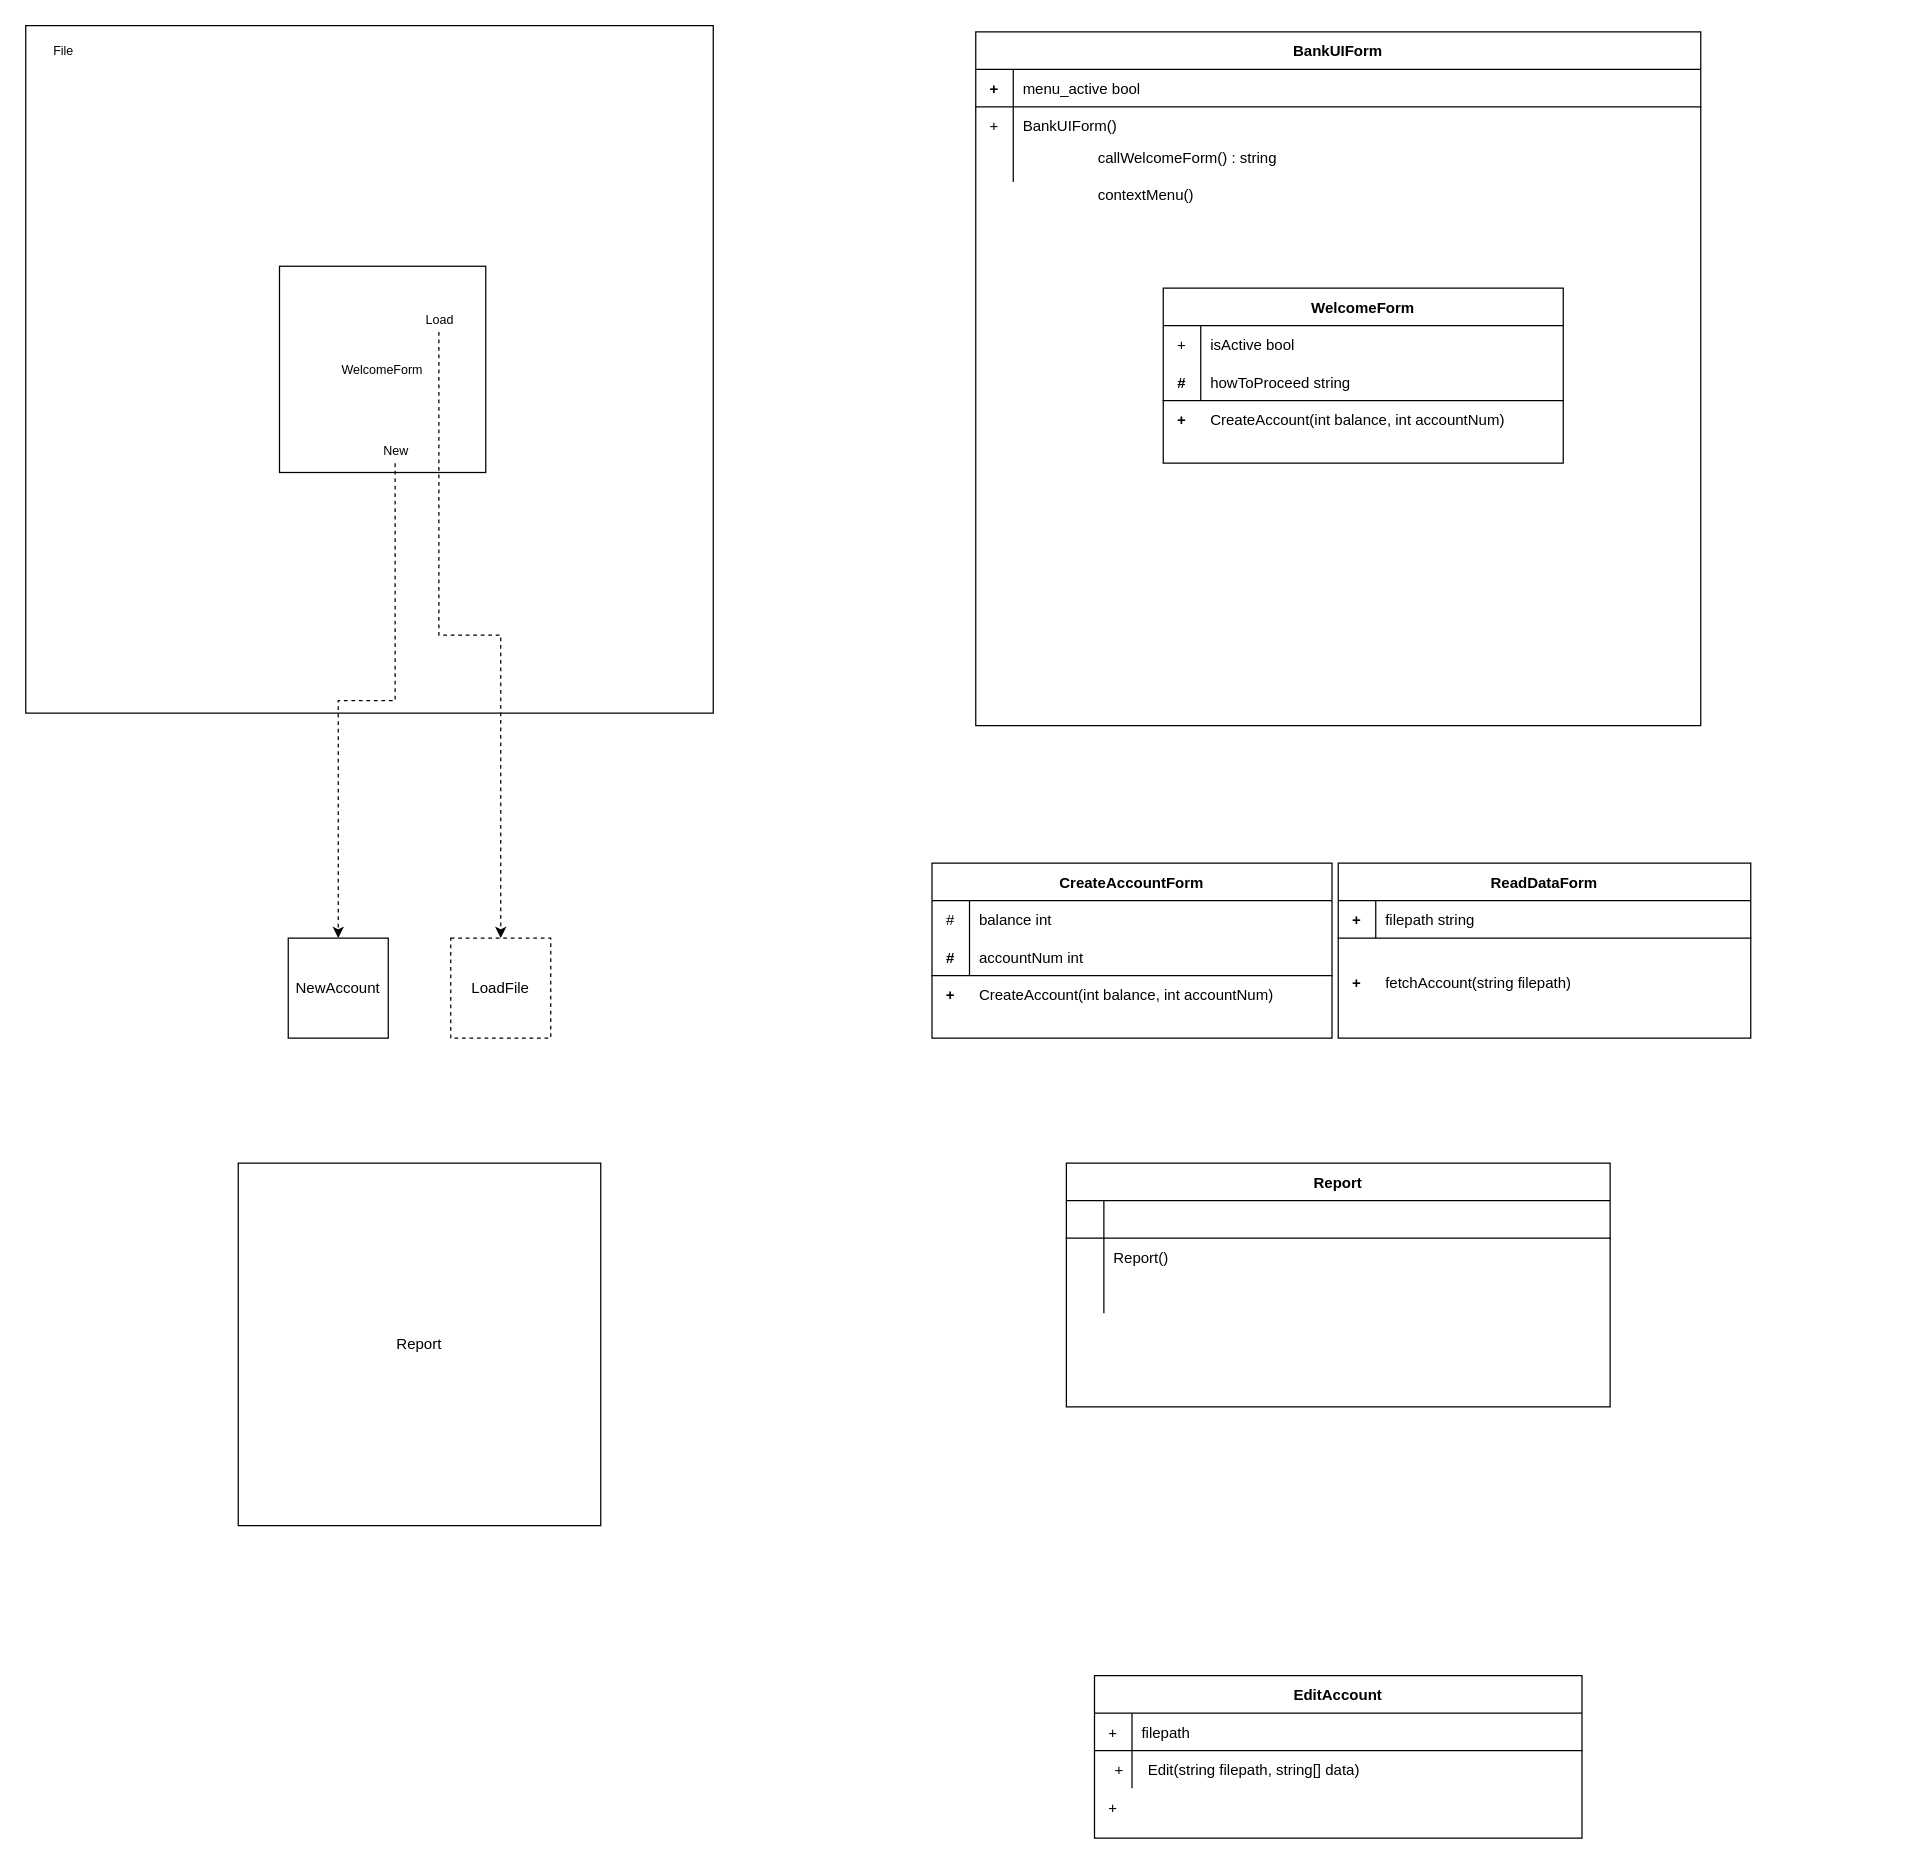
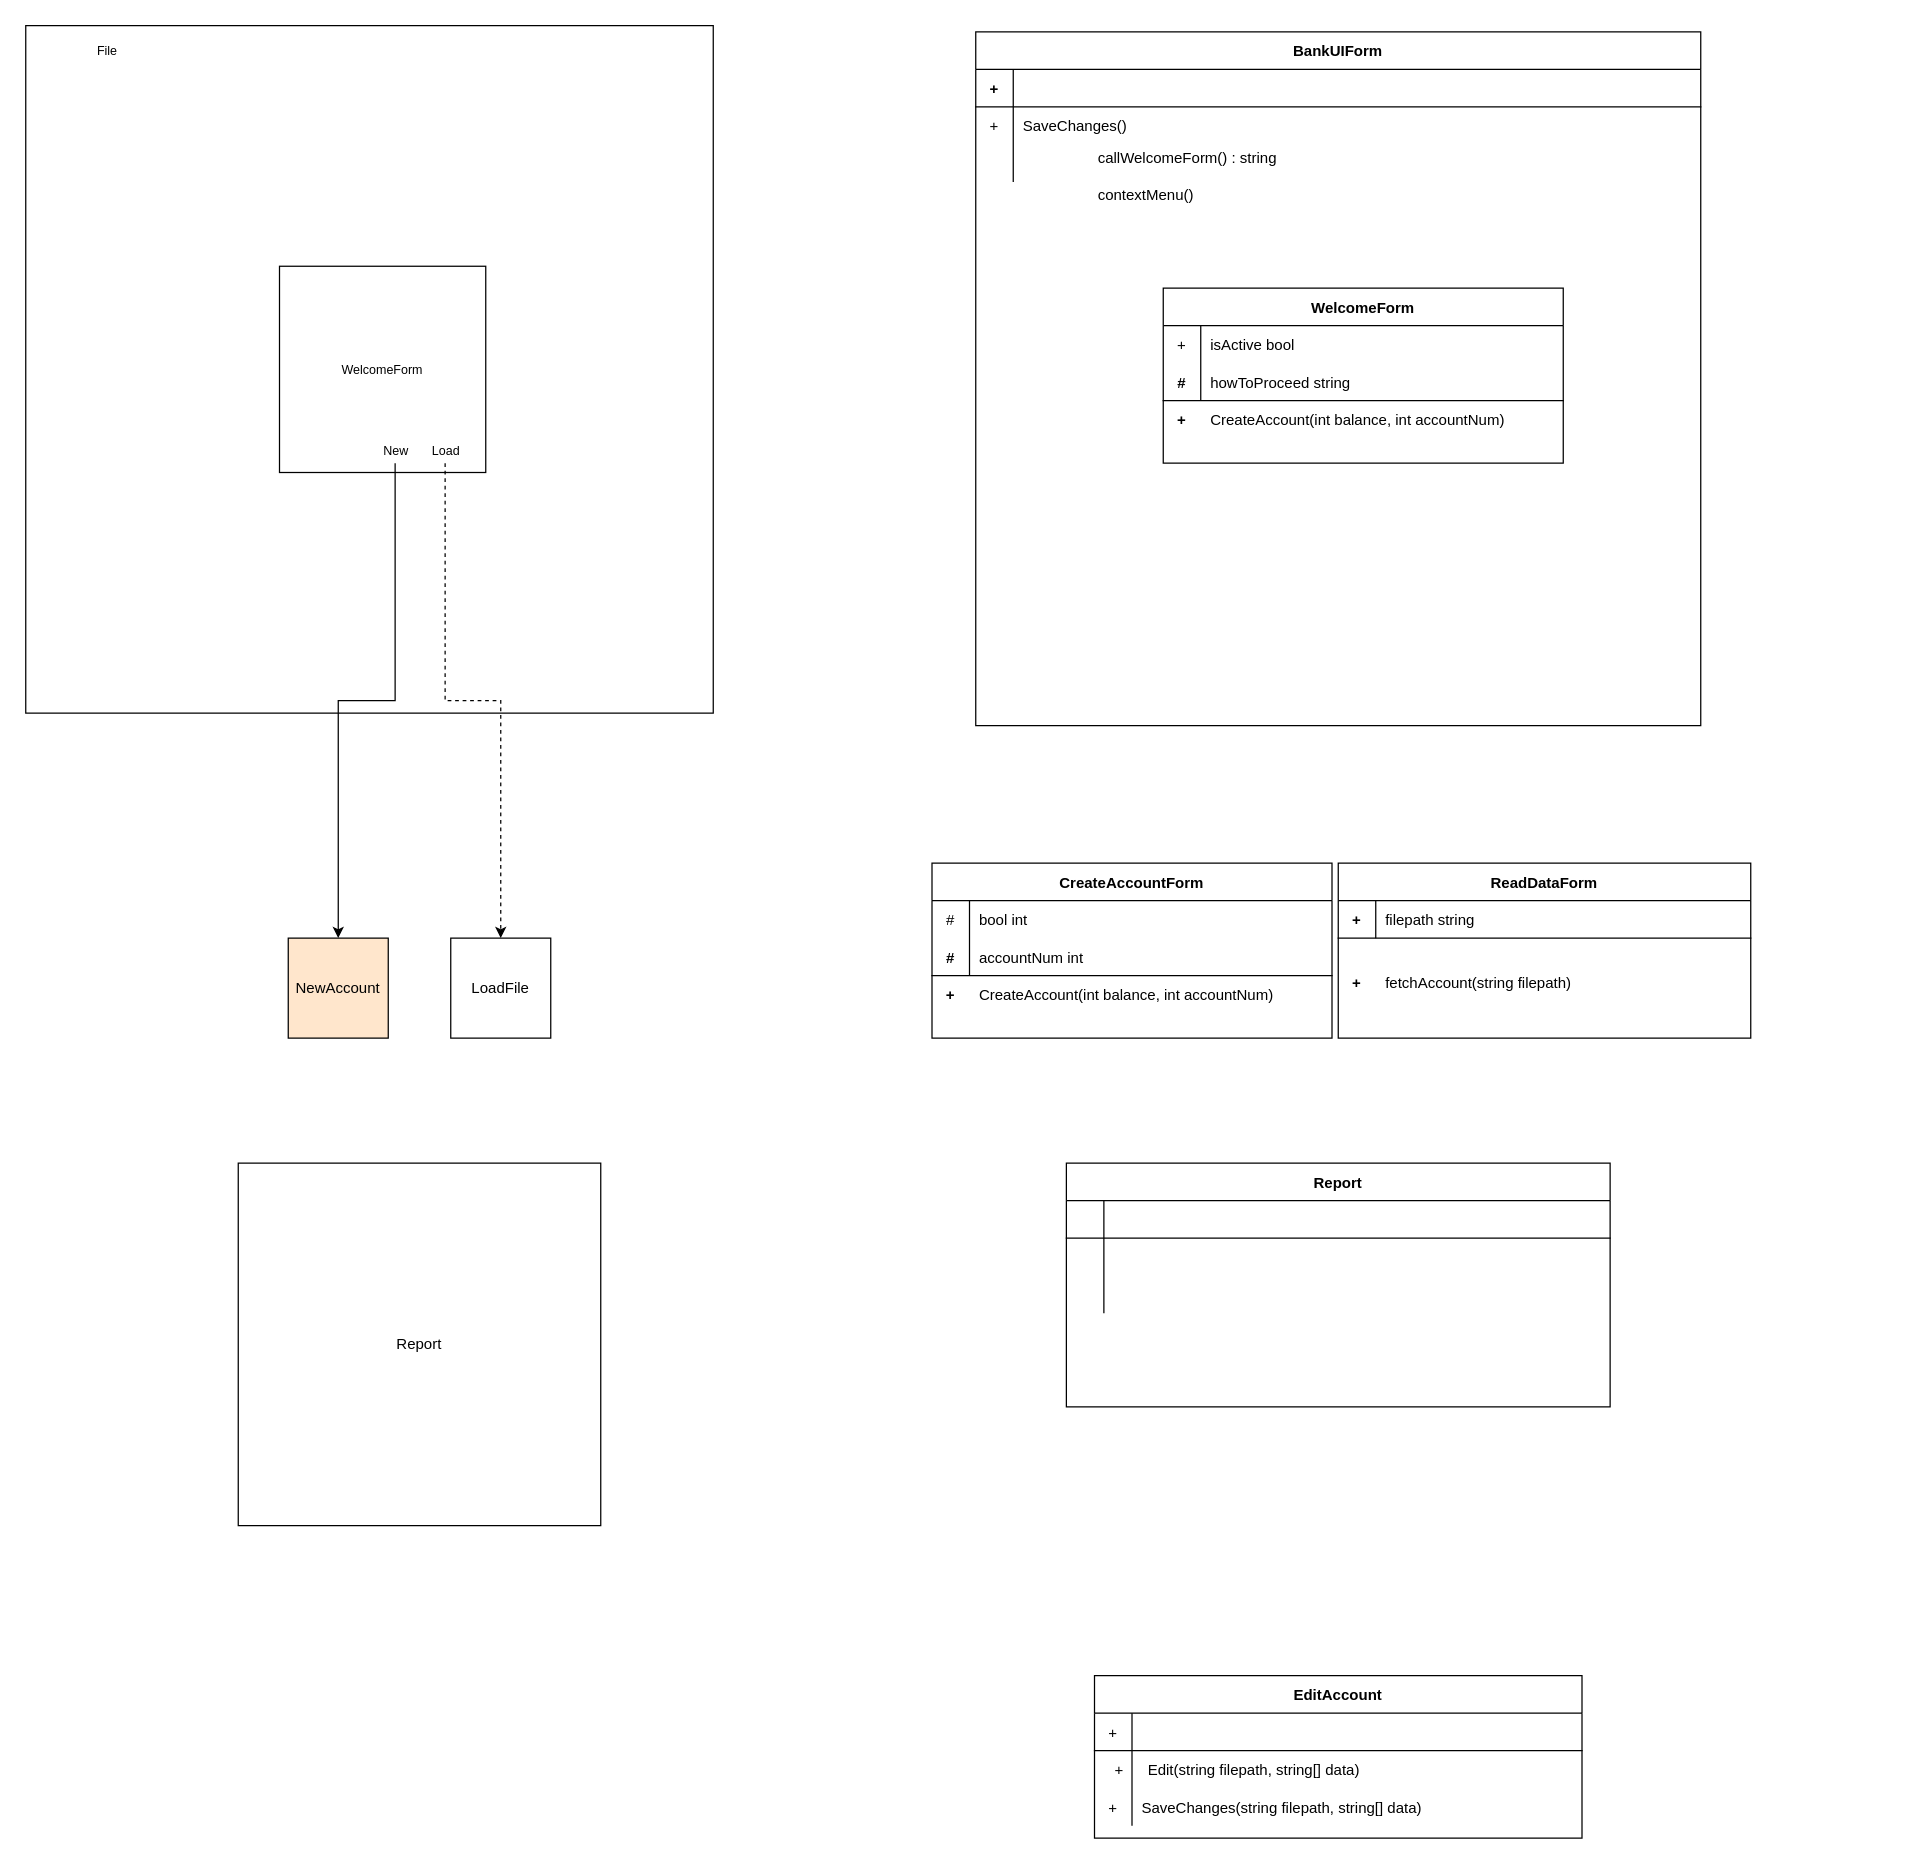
(63, 51) -> (107, 51)
(1357, 88) -> none
(1073, 126) -> (1077, 126)
(439, 319) -> (445, 451)
(370, 701) -> (370, 701)
(1019, 920) -> (1007, 920)
(338, 988) -> (338, 988)
(501, 988) -> (501, 988)
(1357, 1257) -> none
(1357, 1732) -> none
none -> (1357, 1807)
